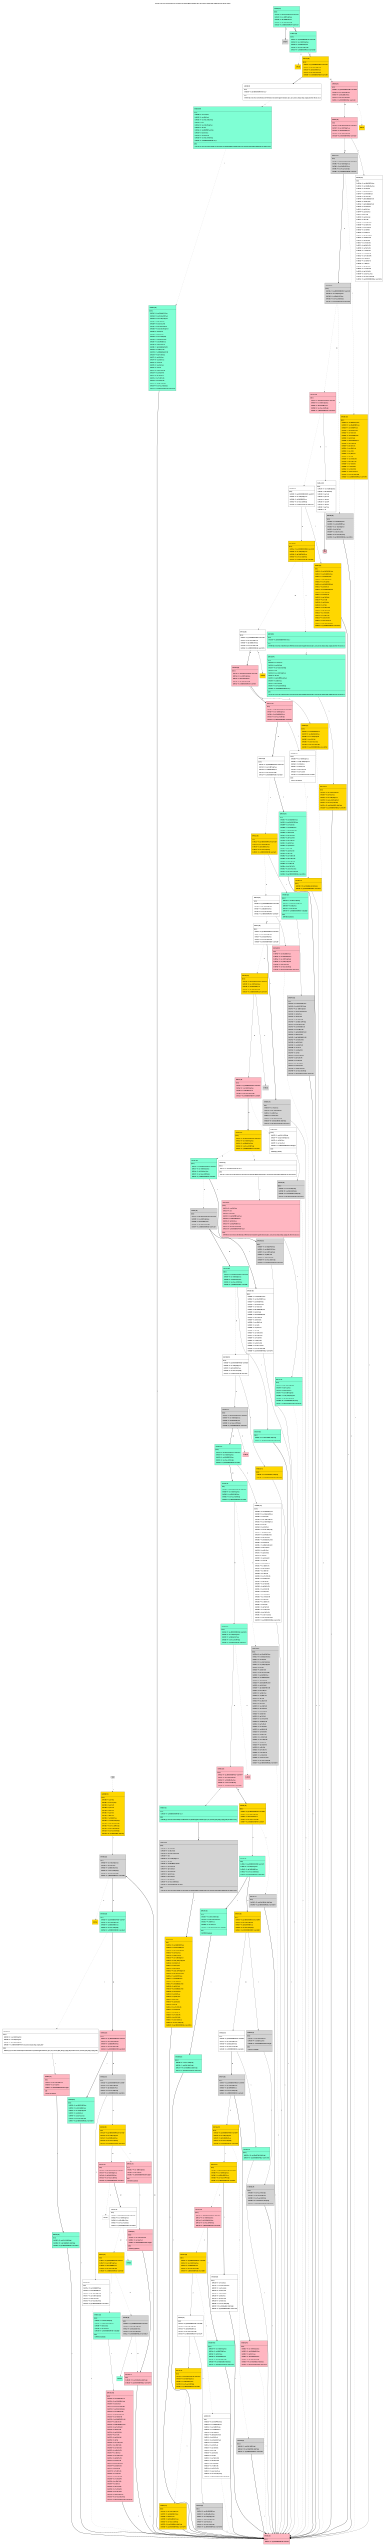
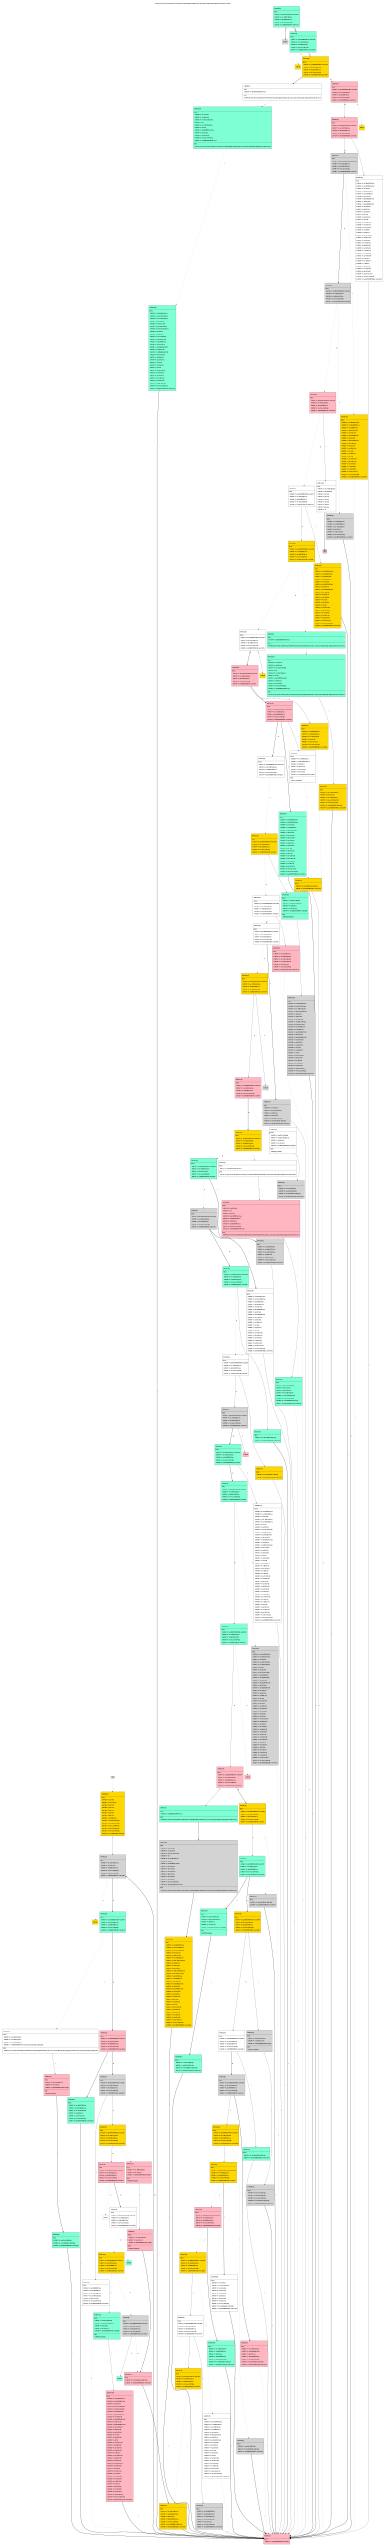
(279, 794) -> (287, 766)
(143, 2515) -> (158, 2443)
